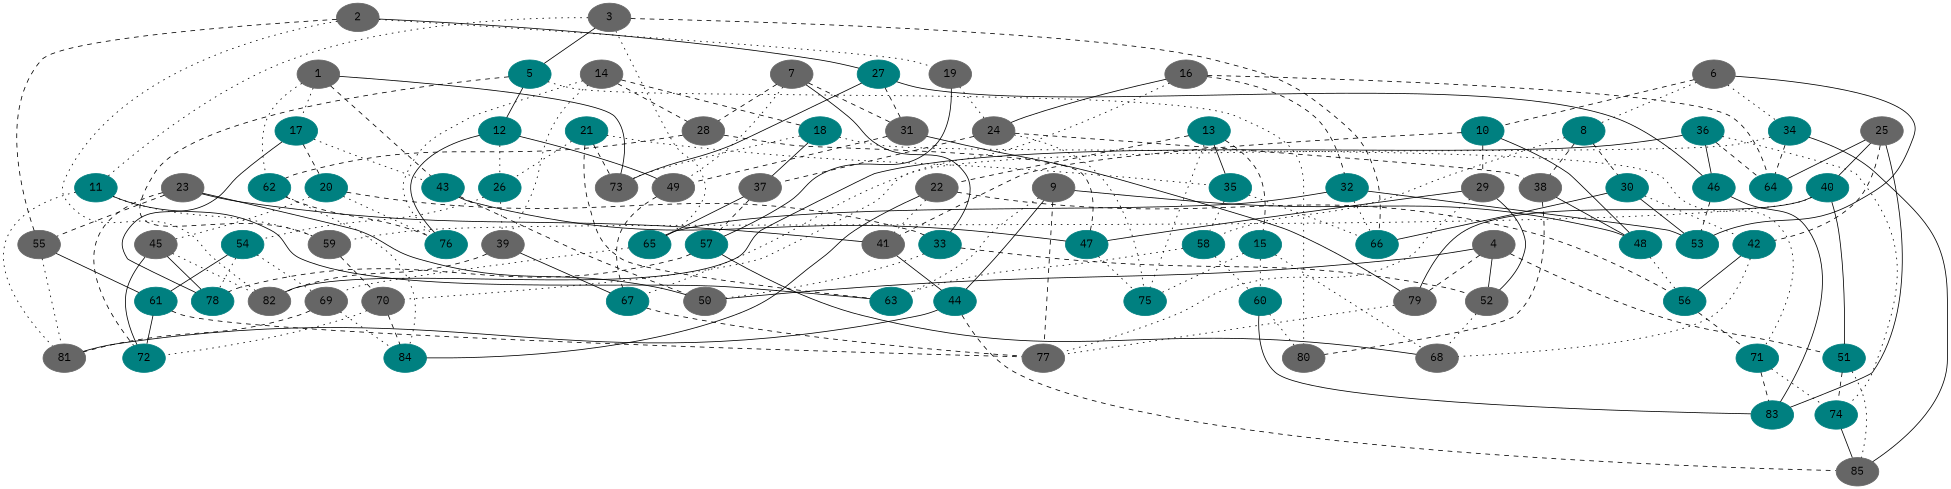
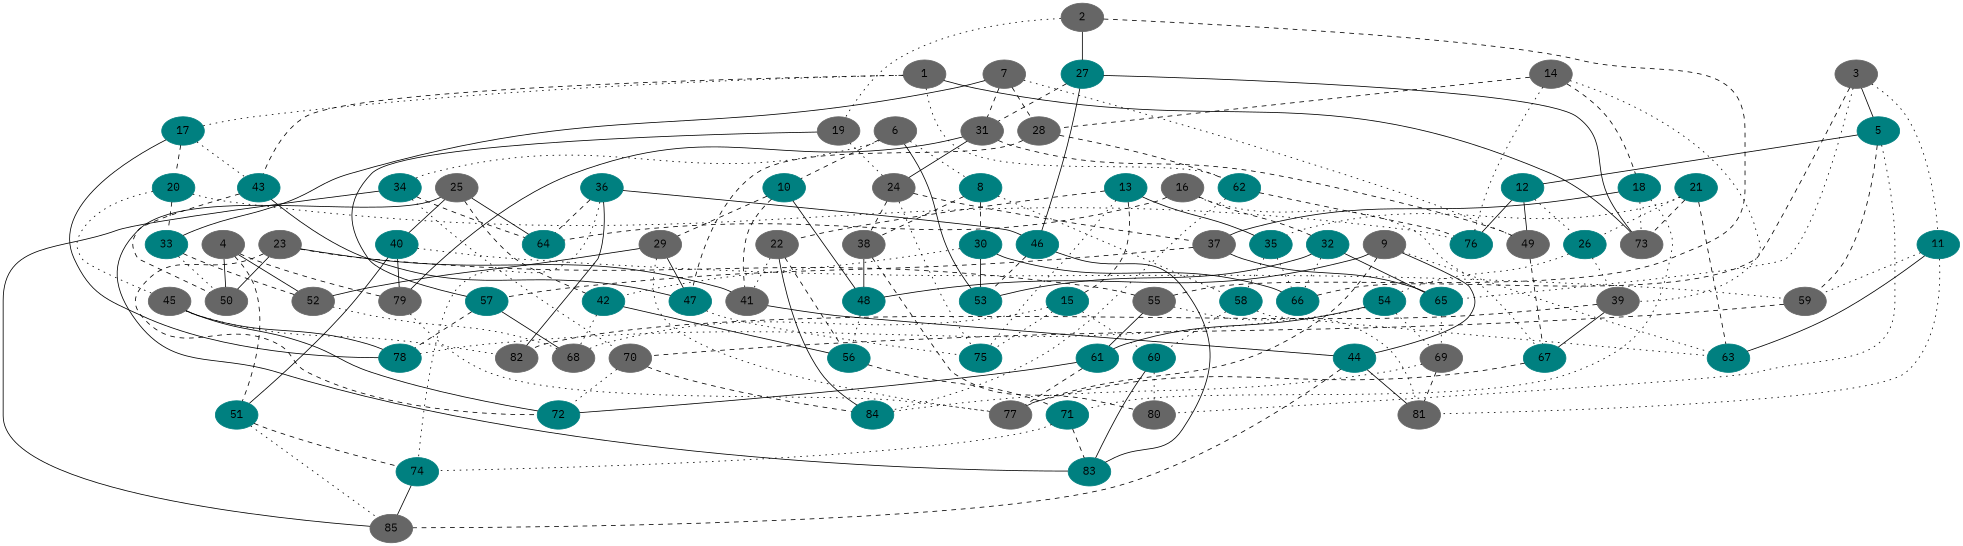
(1065, 105) -> (932, 163)
(87, 144) -> none
